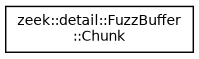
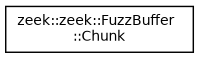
(100, 29) -> (100, 29)
